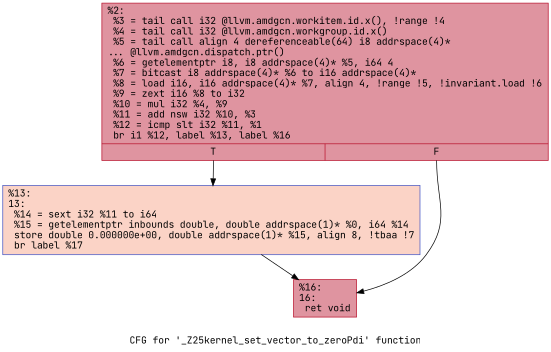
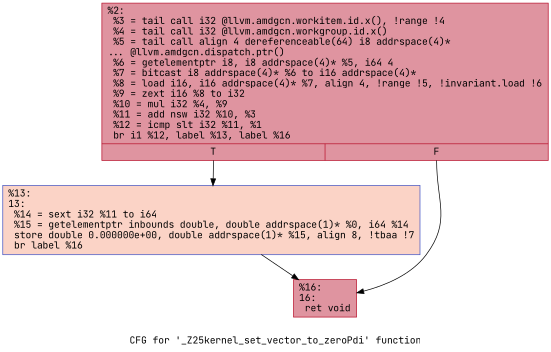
(46, 246) -> (46, 246)
